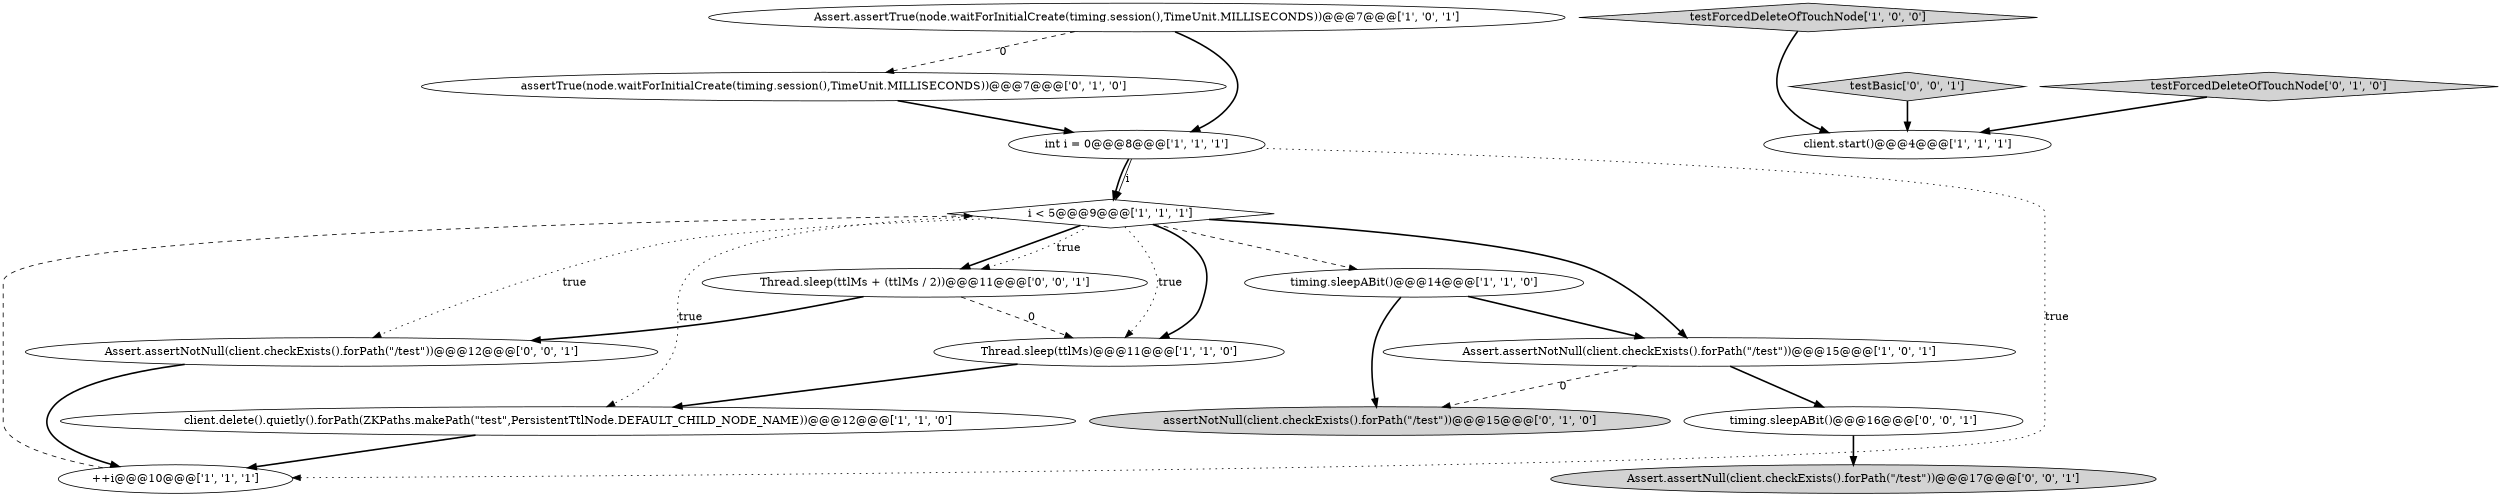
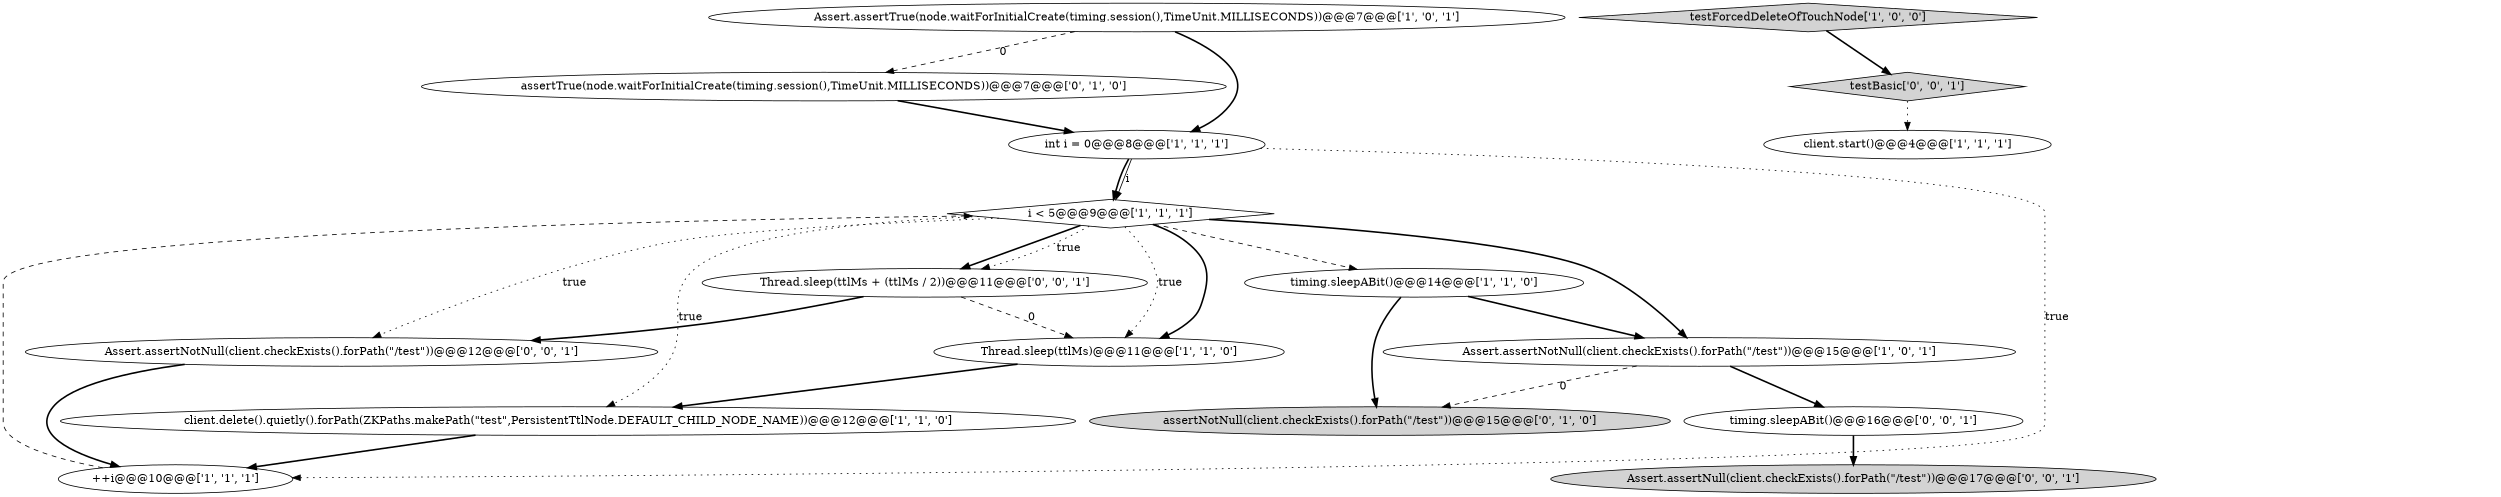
(2269, 87) -> none
(1778, 88) -> (1855, 50)
(1907, 112) -> (1907, 112)
